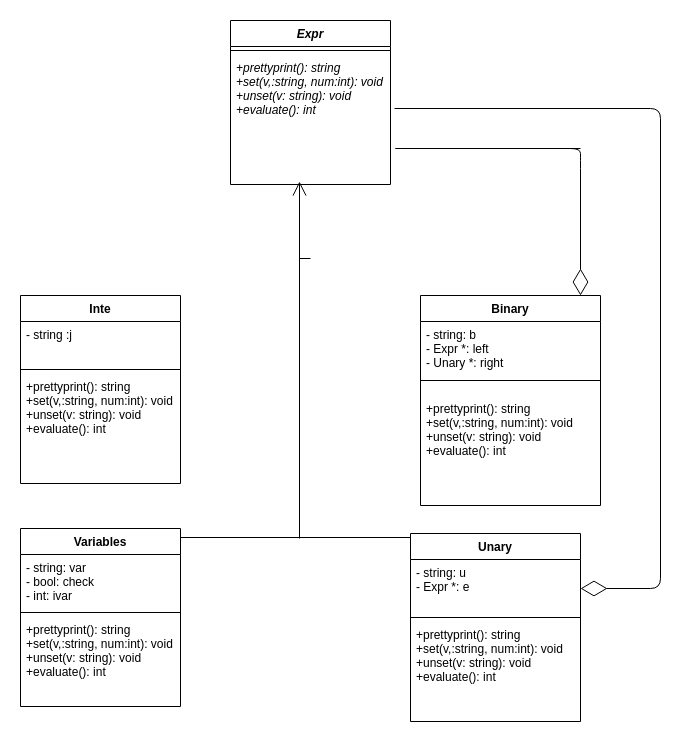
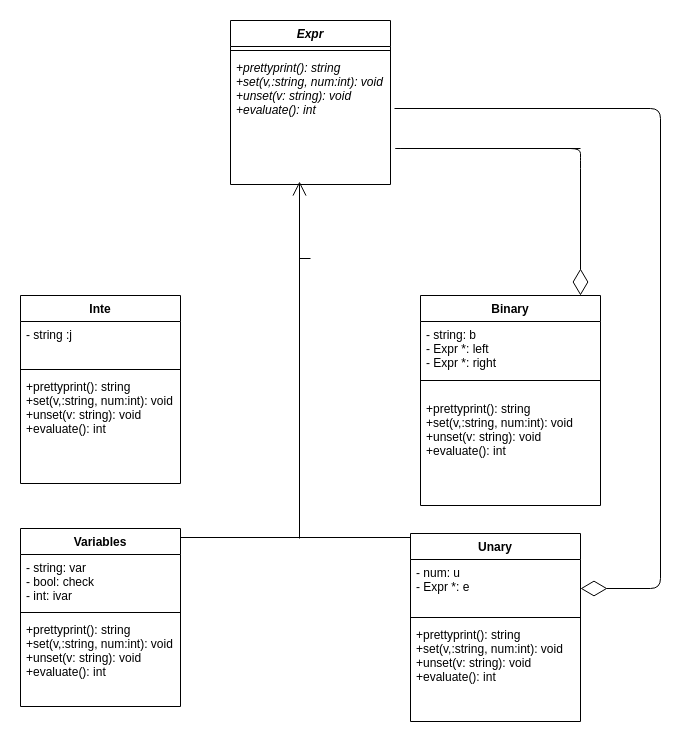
(457, 335) -> (457, 335)
(447, 573) -> (438, 573)
